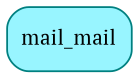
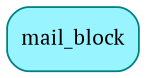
(69, 39) -> (73, 39)
